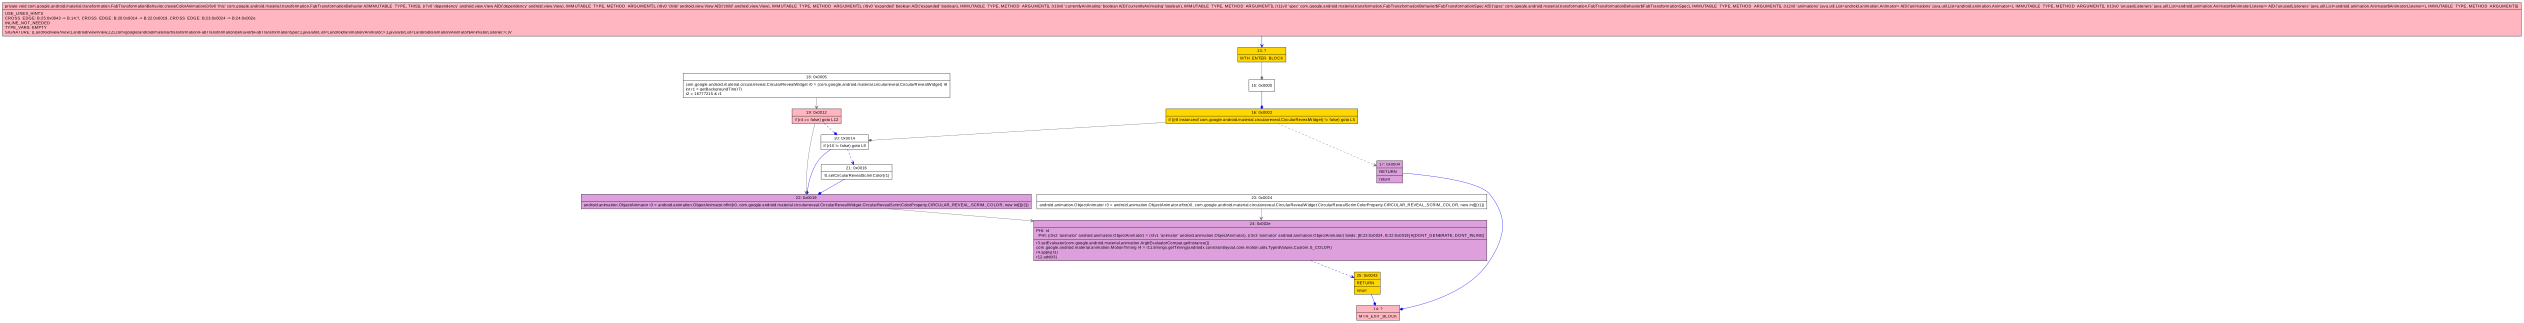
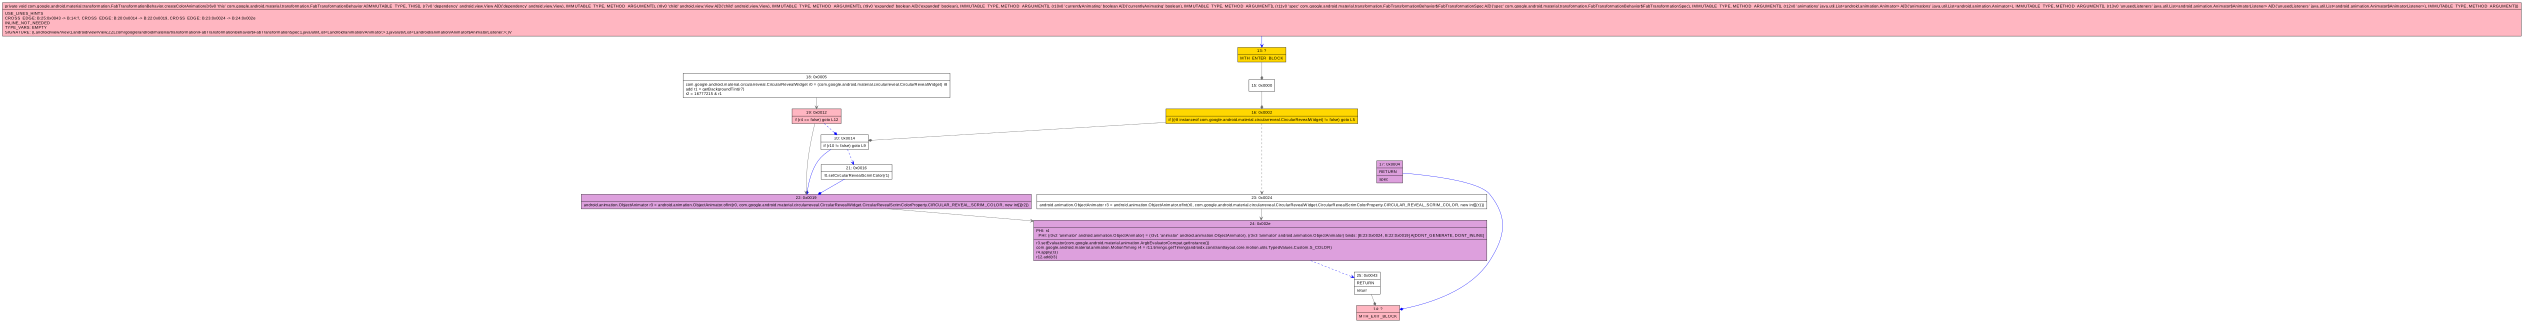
(714, 89) -> (715, 89)
(1262, 98) -> (1262, 98)
(1326, 144) -> (1262, 157)
(1385, 179) -> (1384, 179)
(1367, 283) -> (1367, 283)
(1373, 298) -> (1373, 298)
